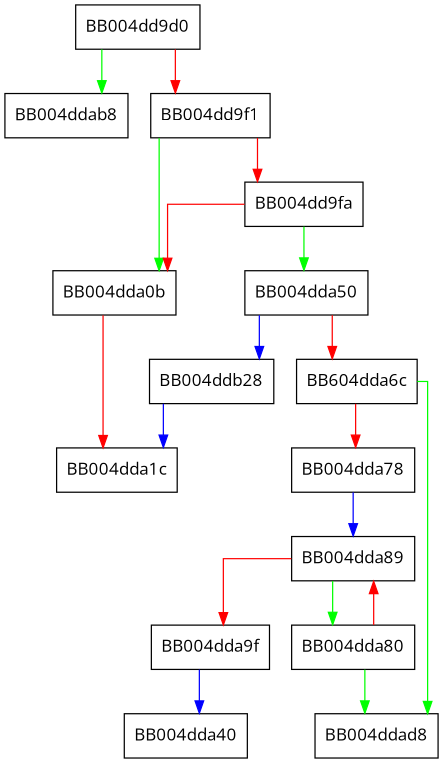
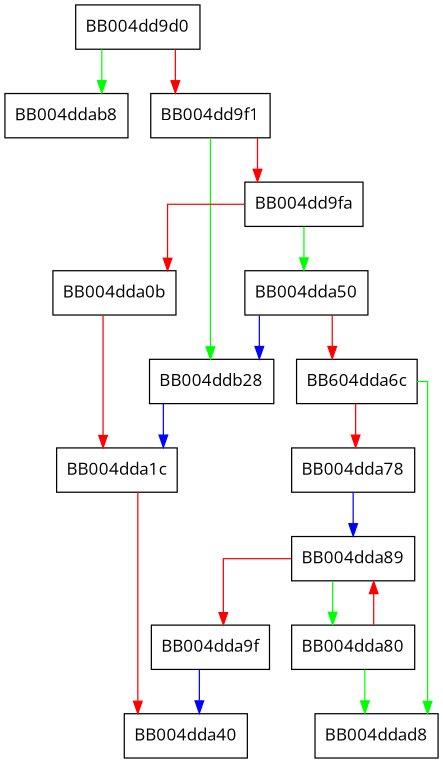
(159, 198) -> (210, 242)
none -> (138, 597)
